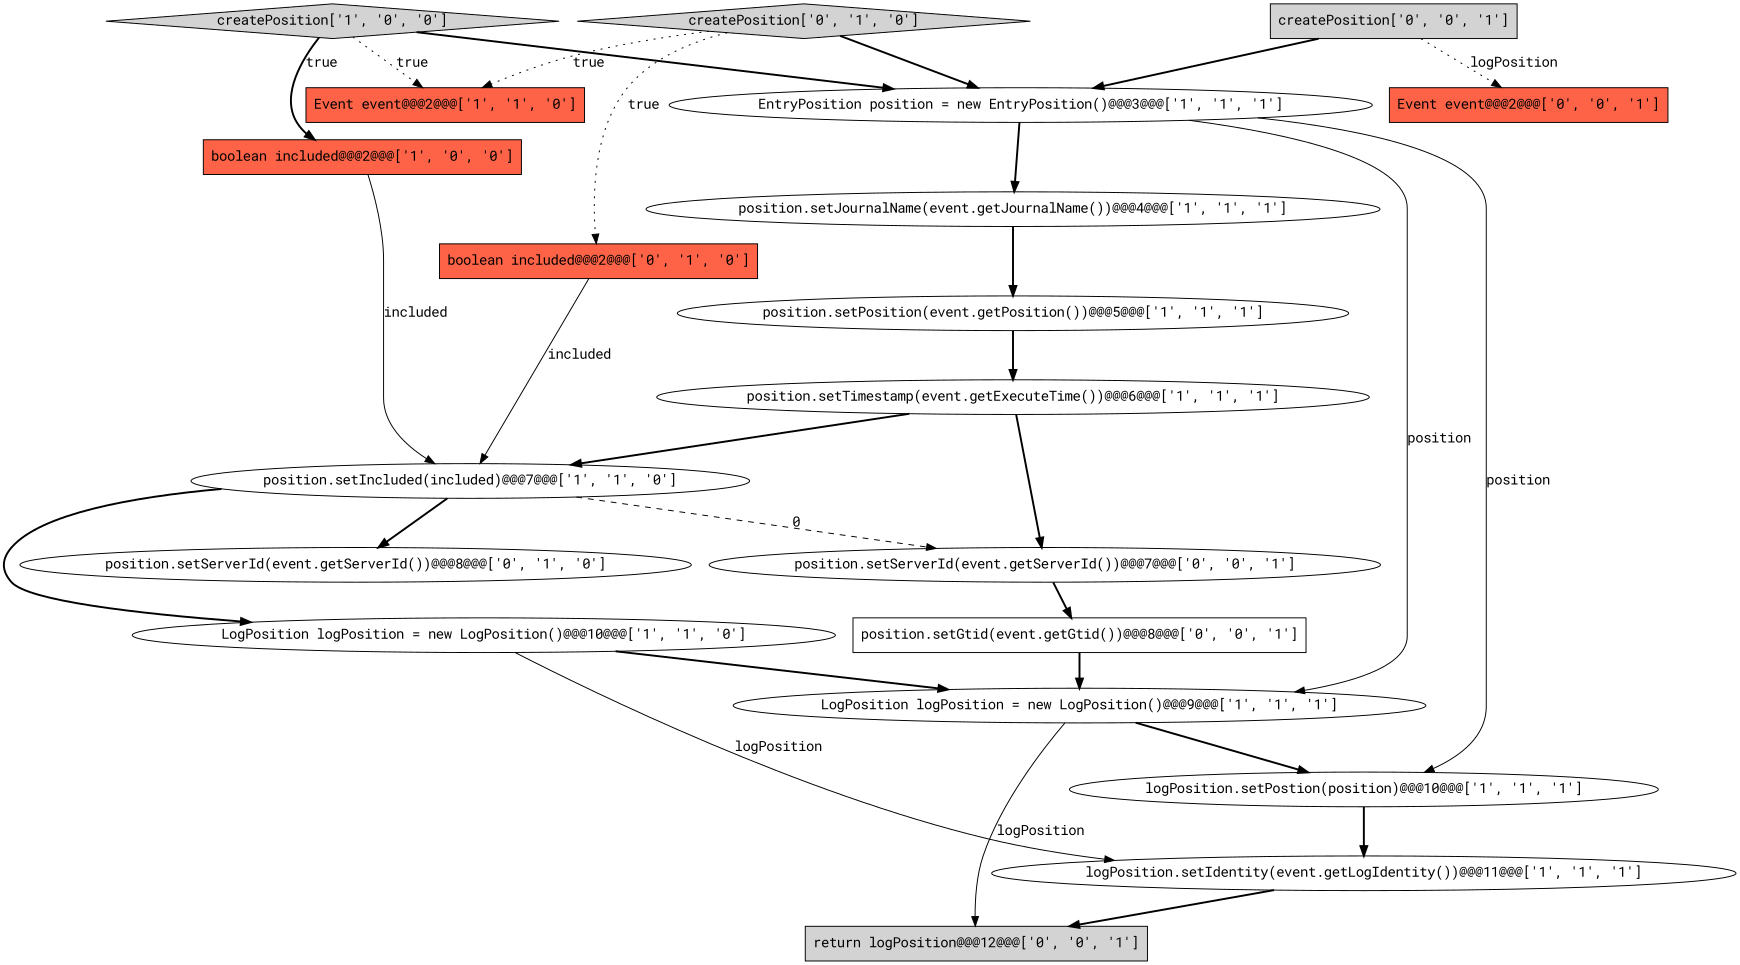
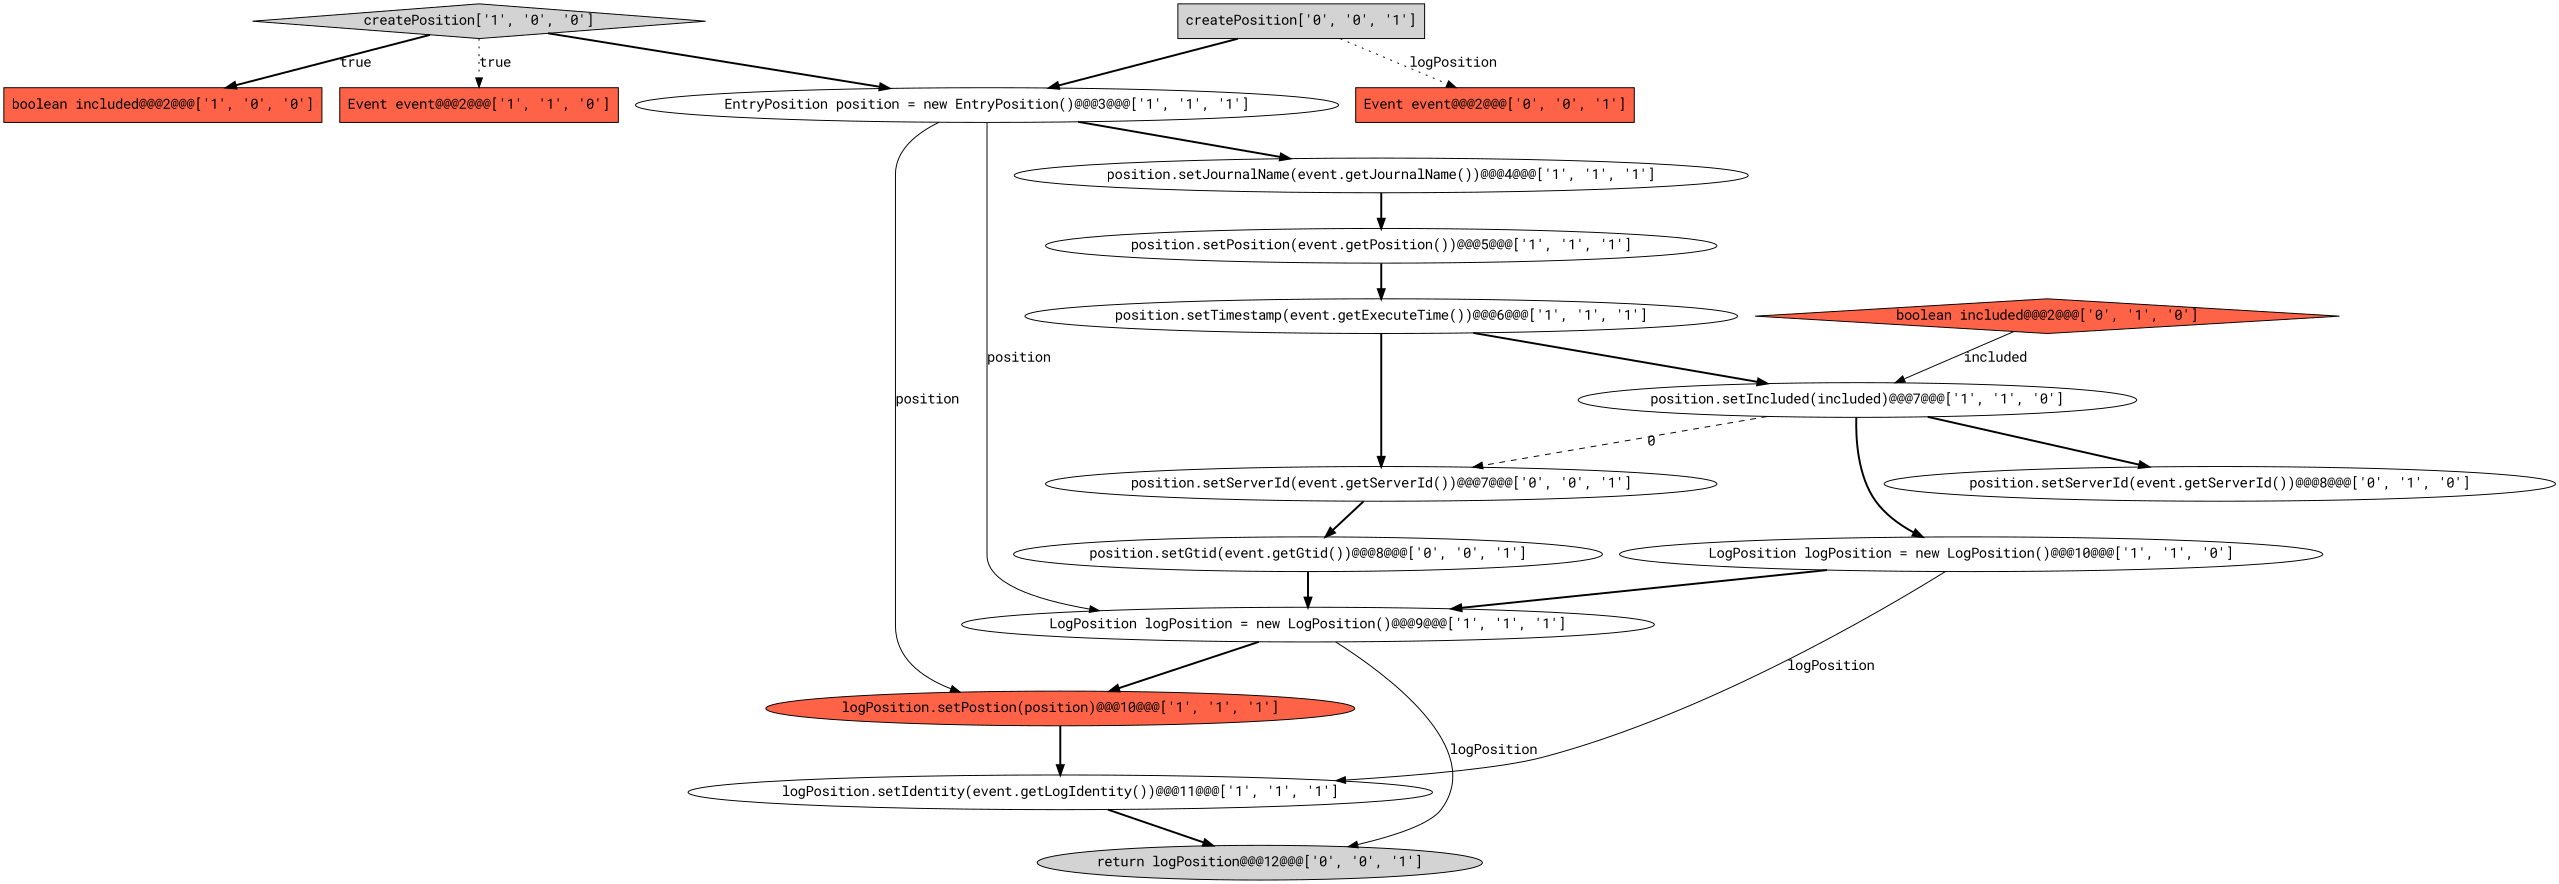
(804, 21) -> none
(599, 261) -> (2047, 316)
(384, 324) -> none
(1079, 635) -> (1308, 554)
(1364, 789) -> (1060, 708)
(976, 944) -> (1260, 863)
